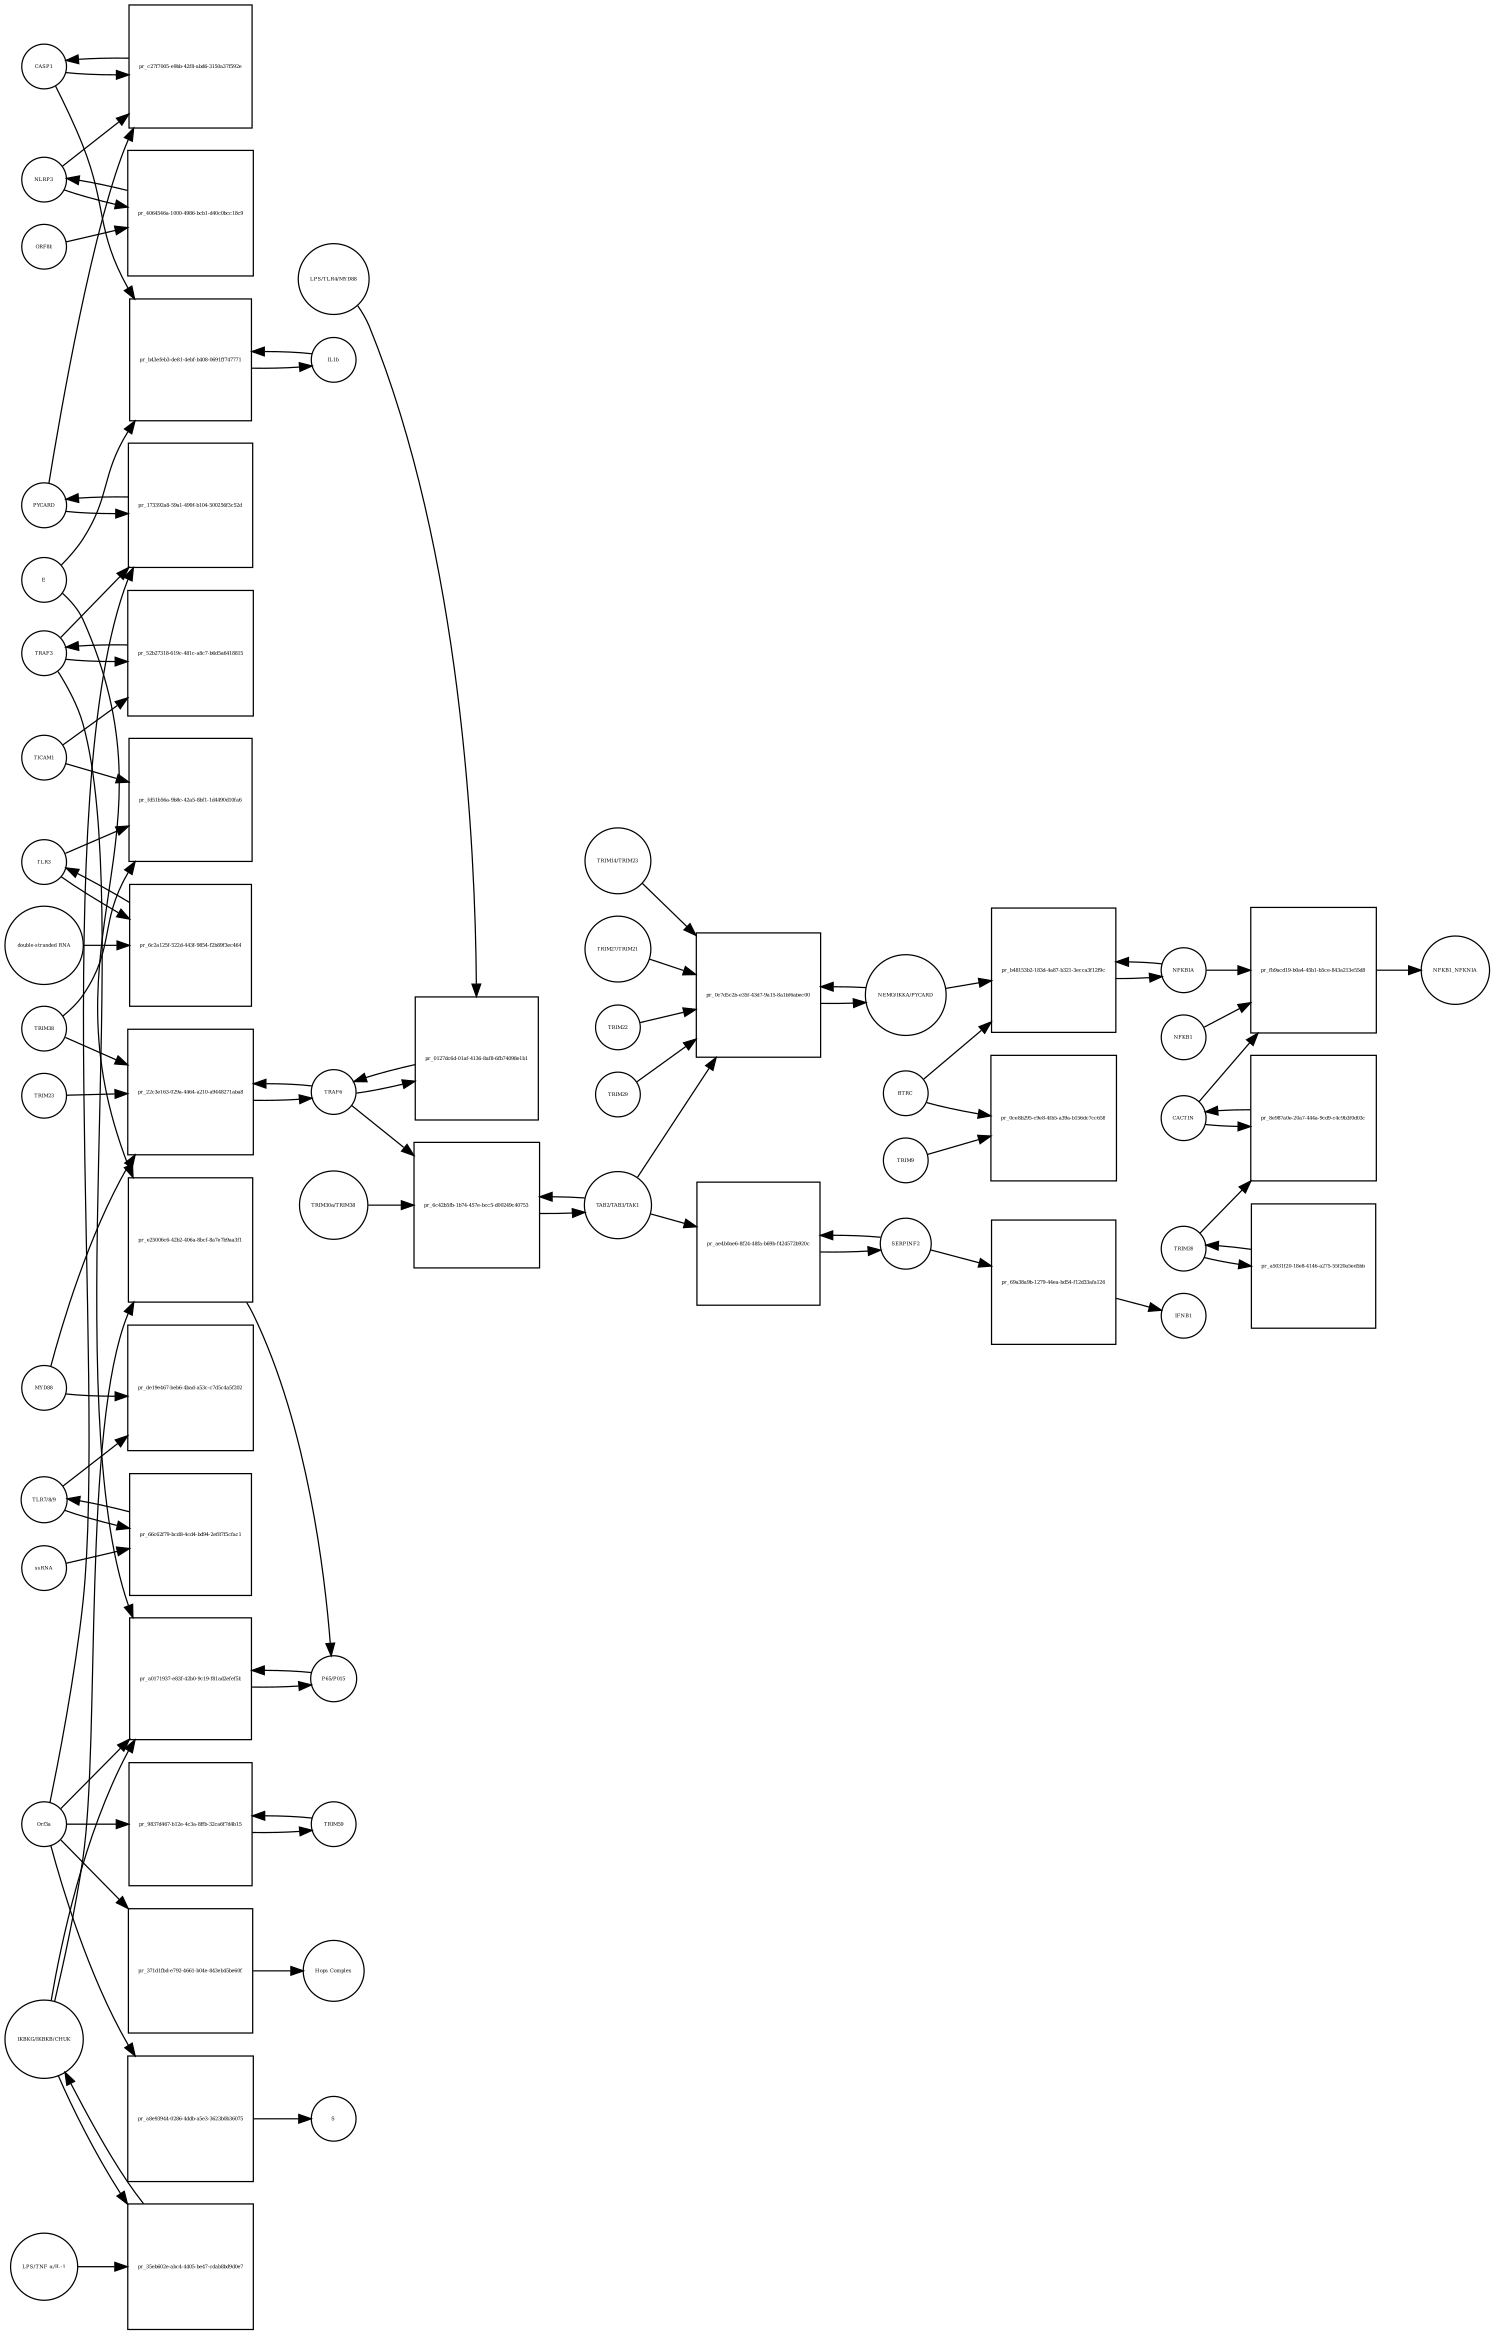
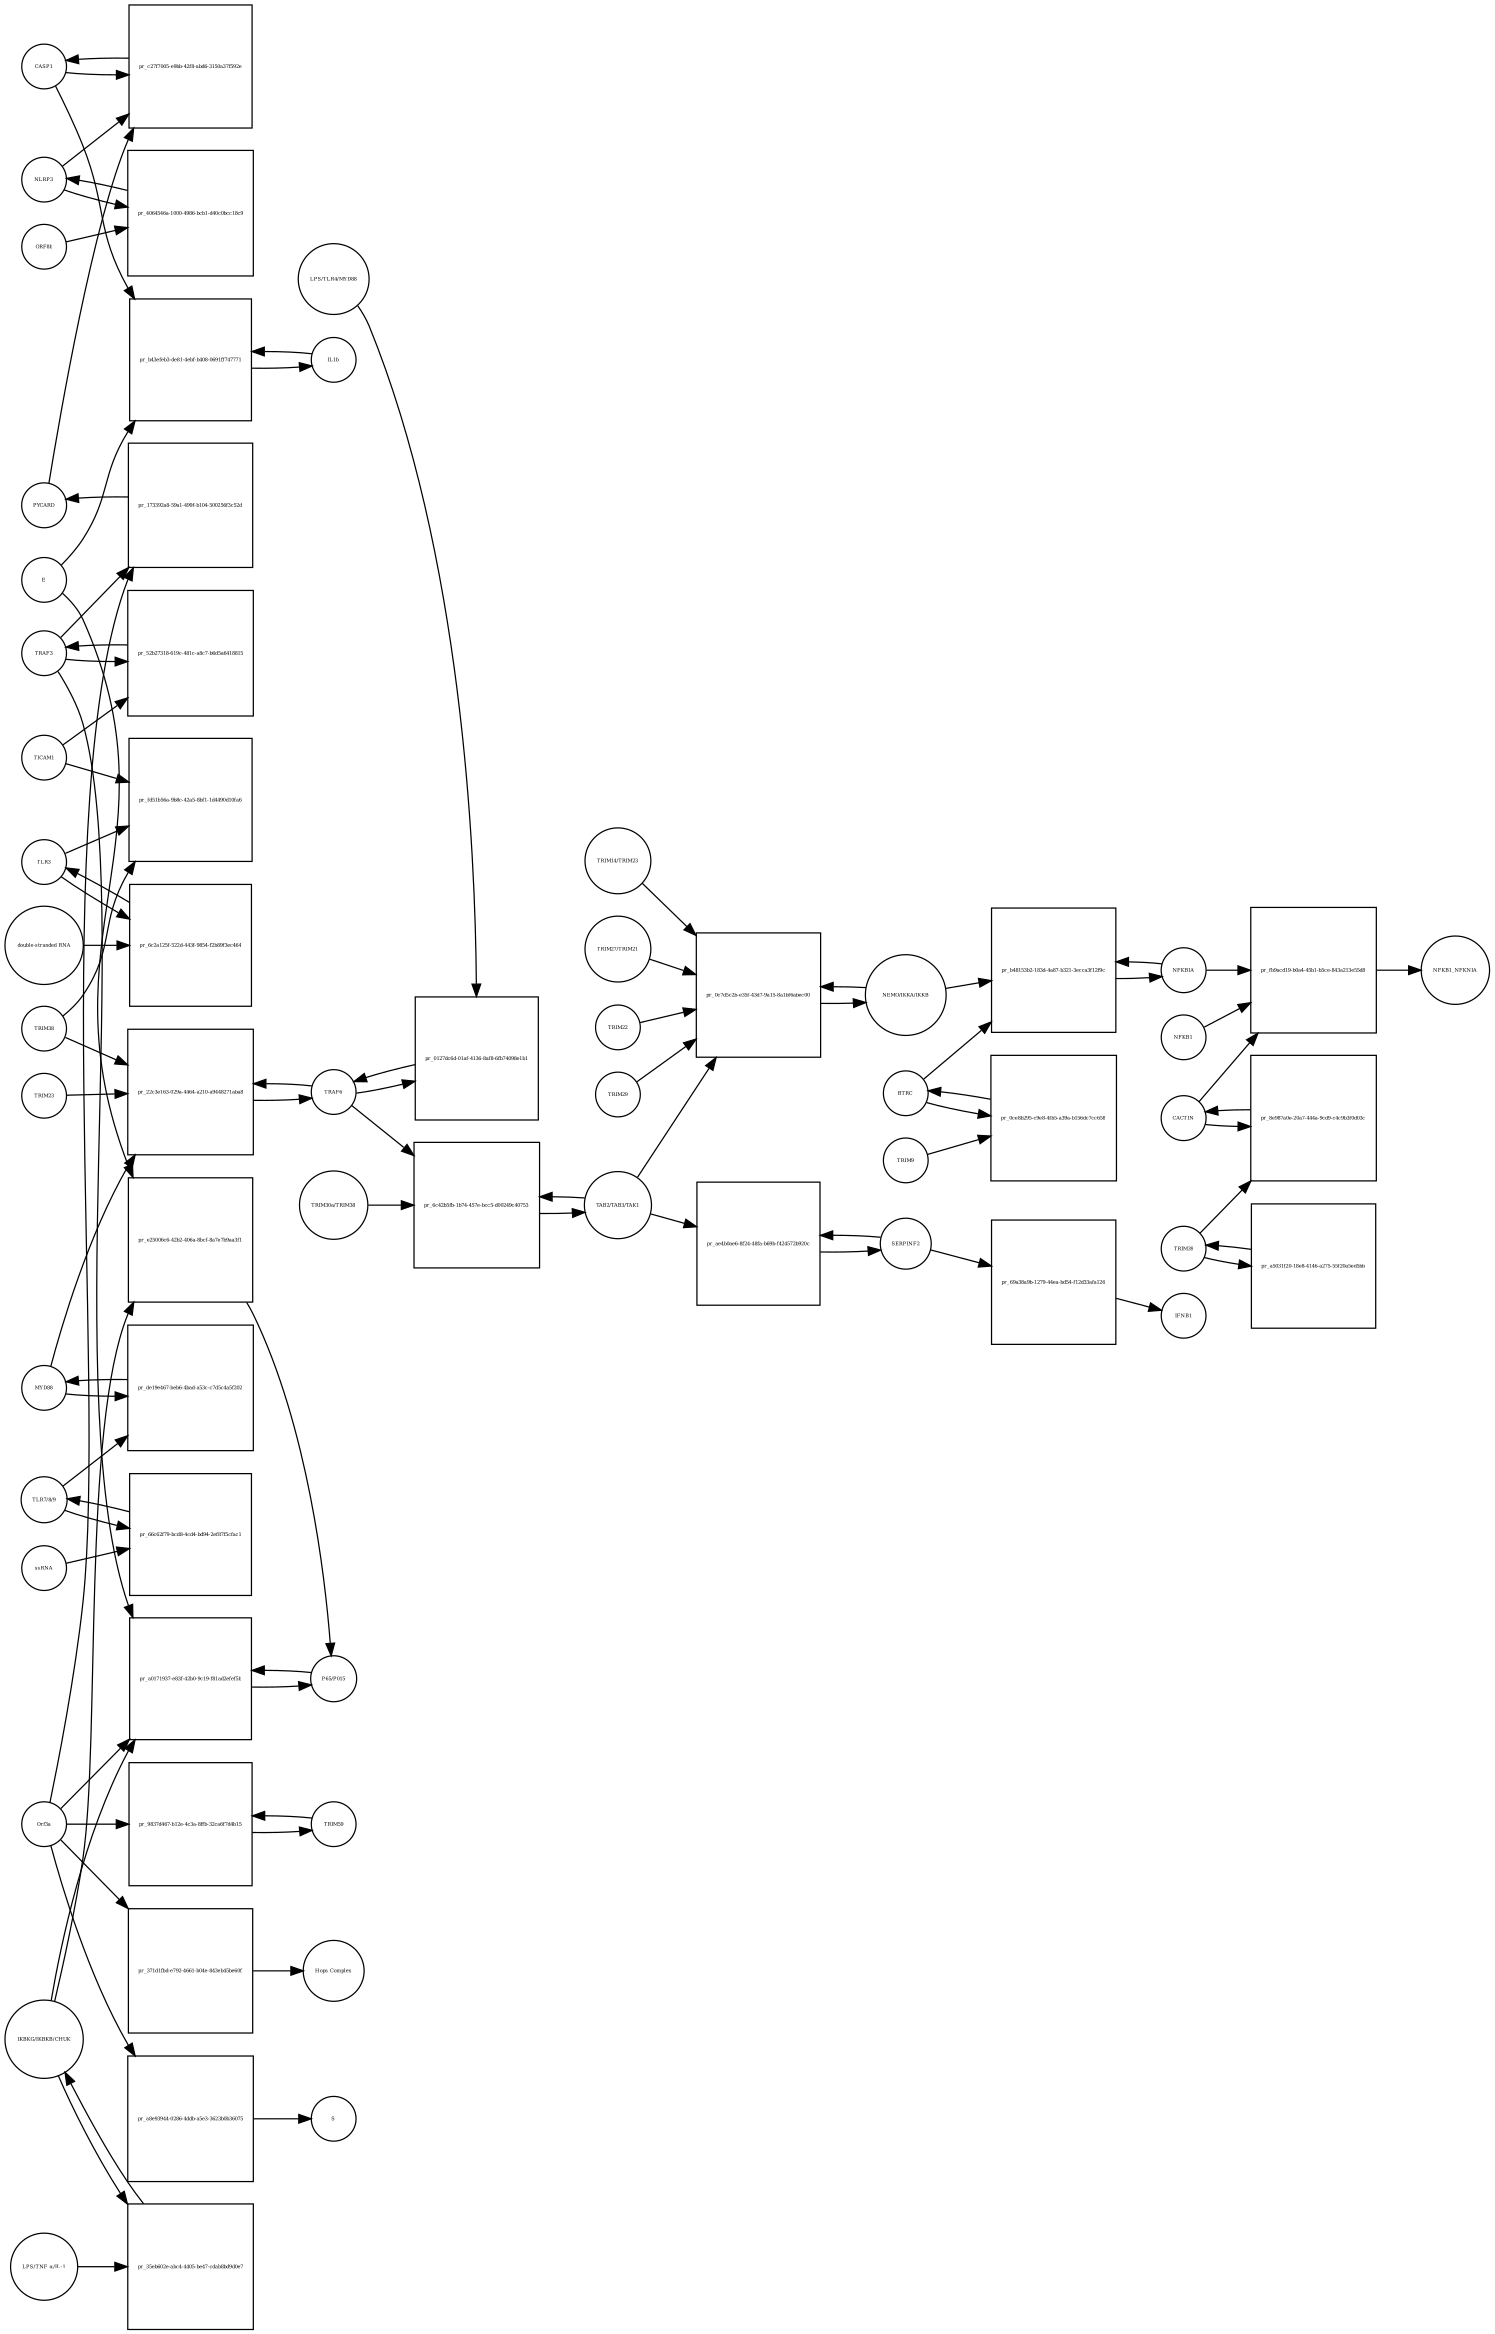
(88, 513) -> none
(906, 995) -> (906, 995)
none -> (966, 1095)
none -> (103, 1380)
